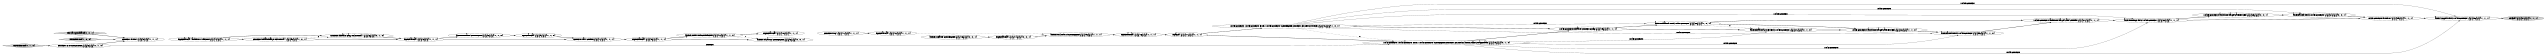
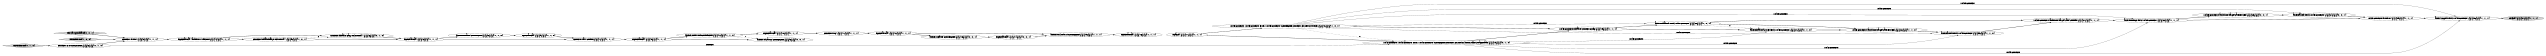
none -> (810, 33)
(980, 33) -> (980, 33)
none -> (921, 35)
(1164, 35) -> none
none -> (166, 39)
